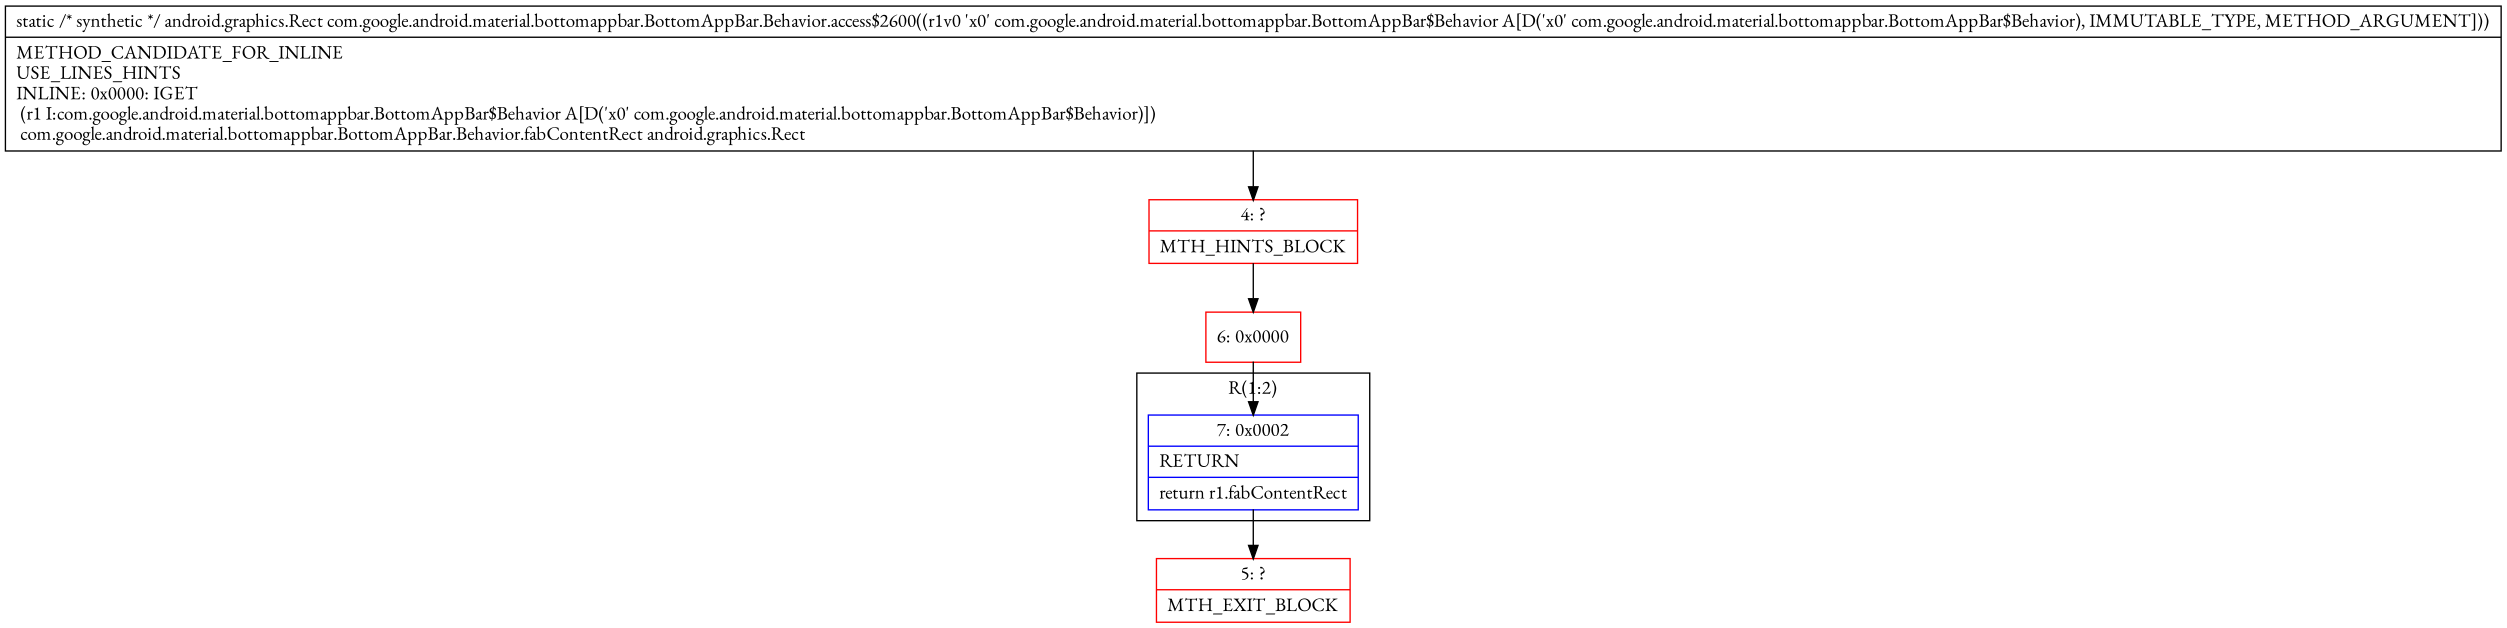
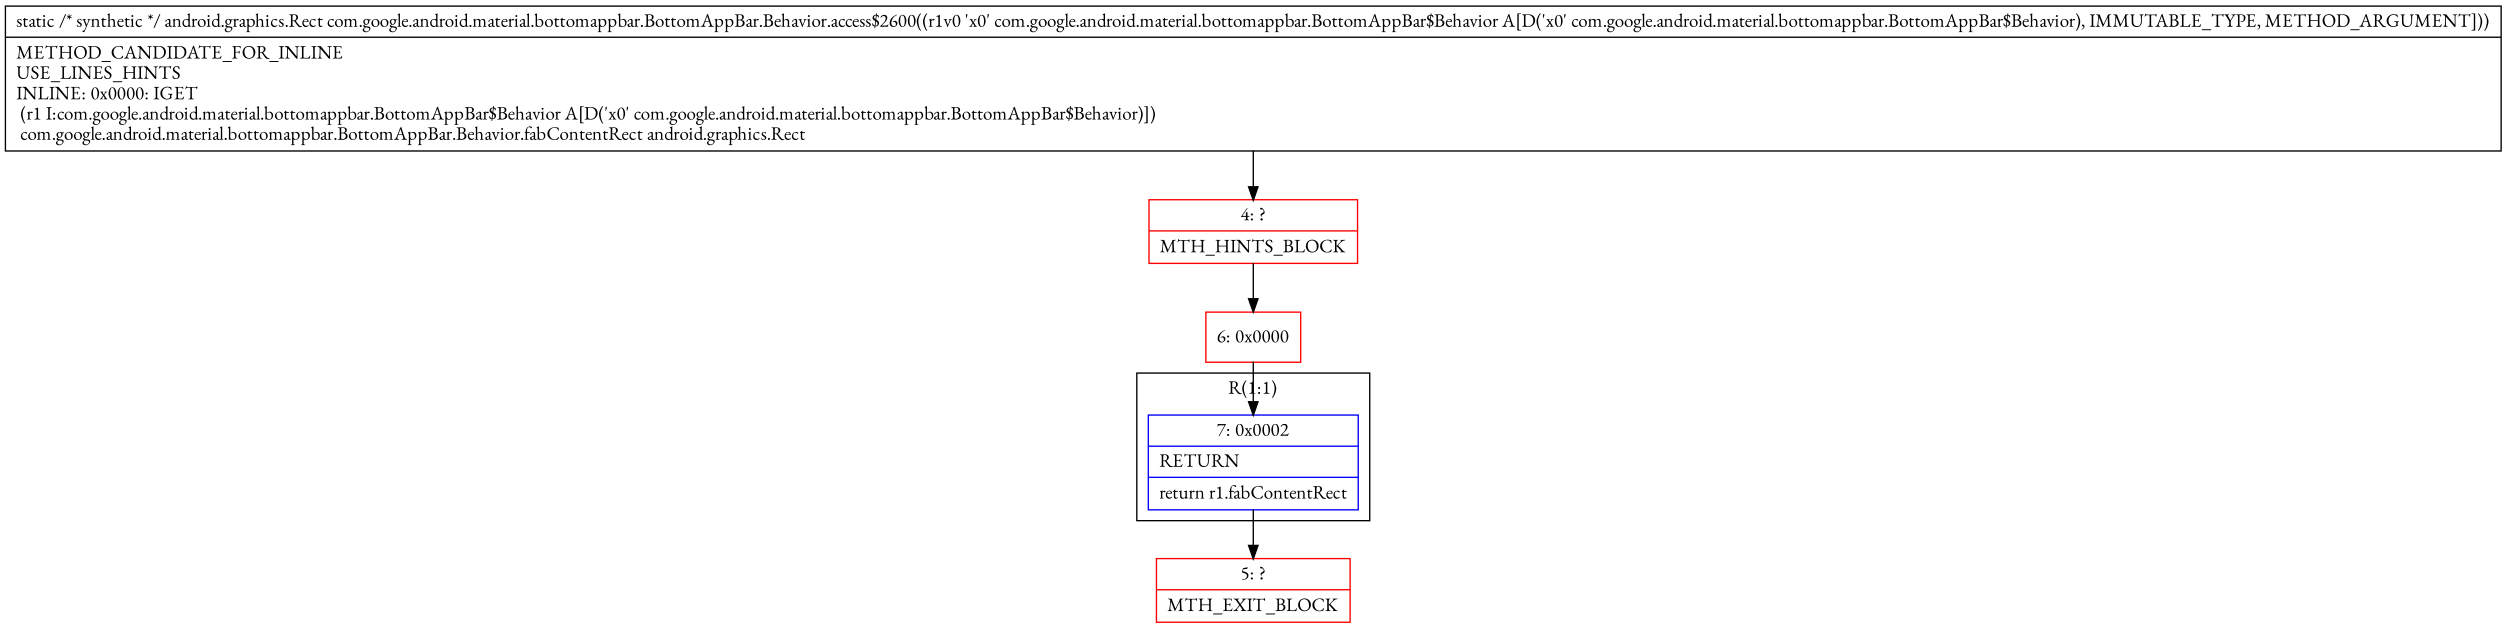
(1253, 389) -> (1253, 389)
